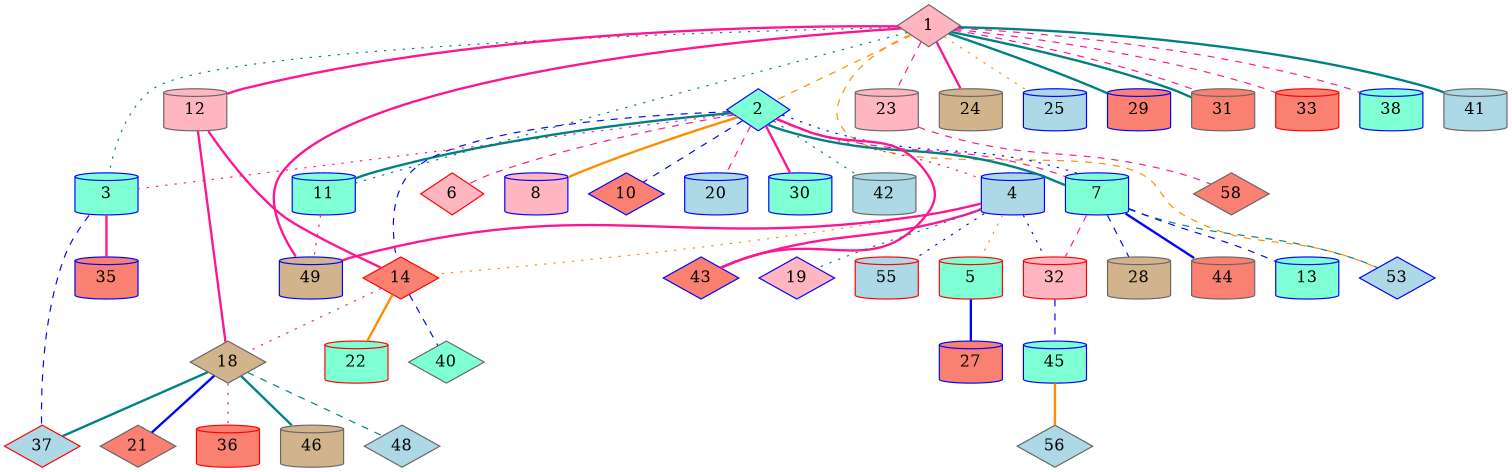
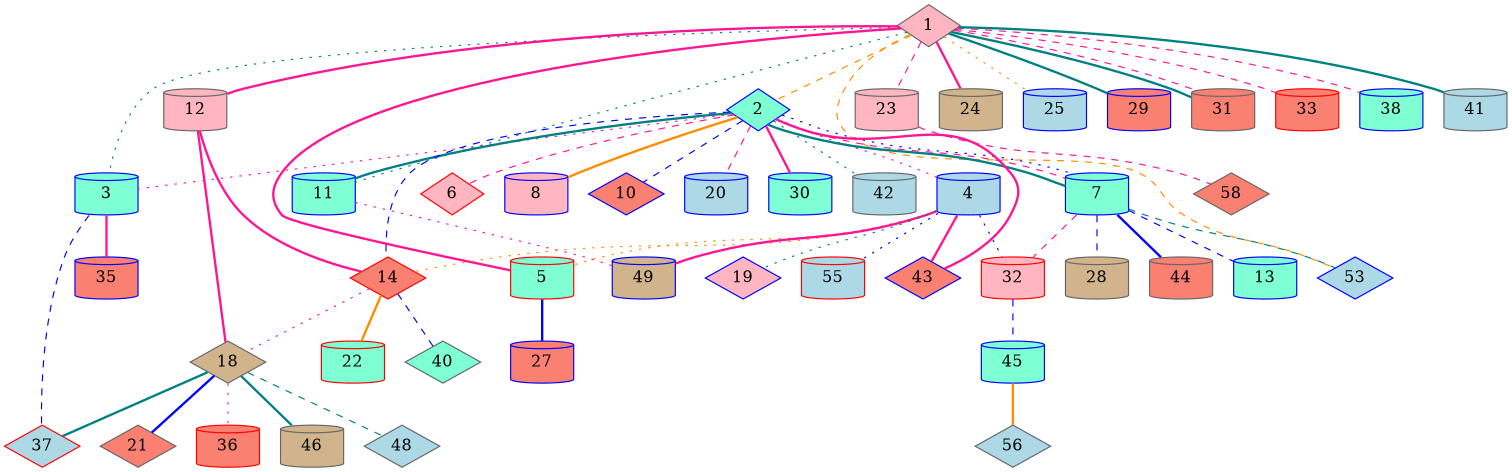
(536, 73) -> (443, 94)
